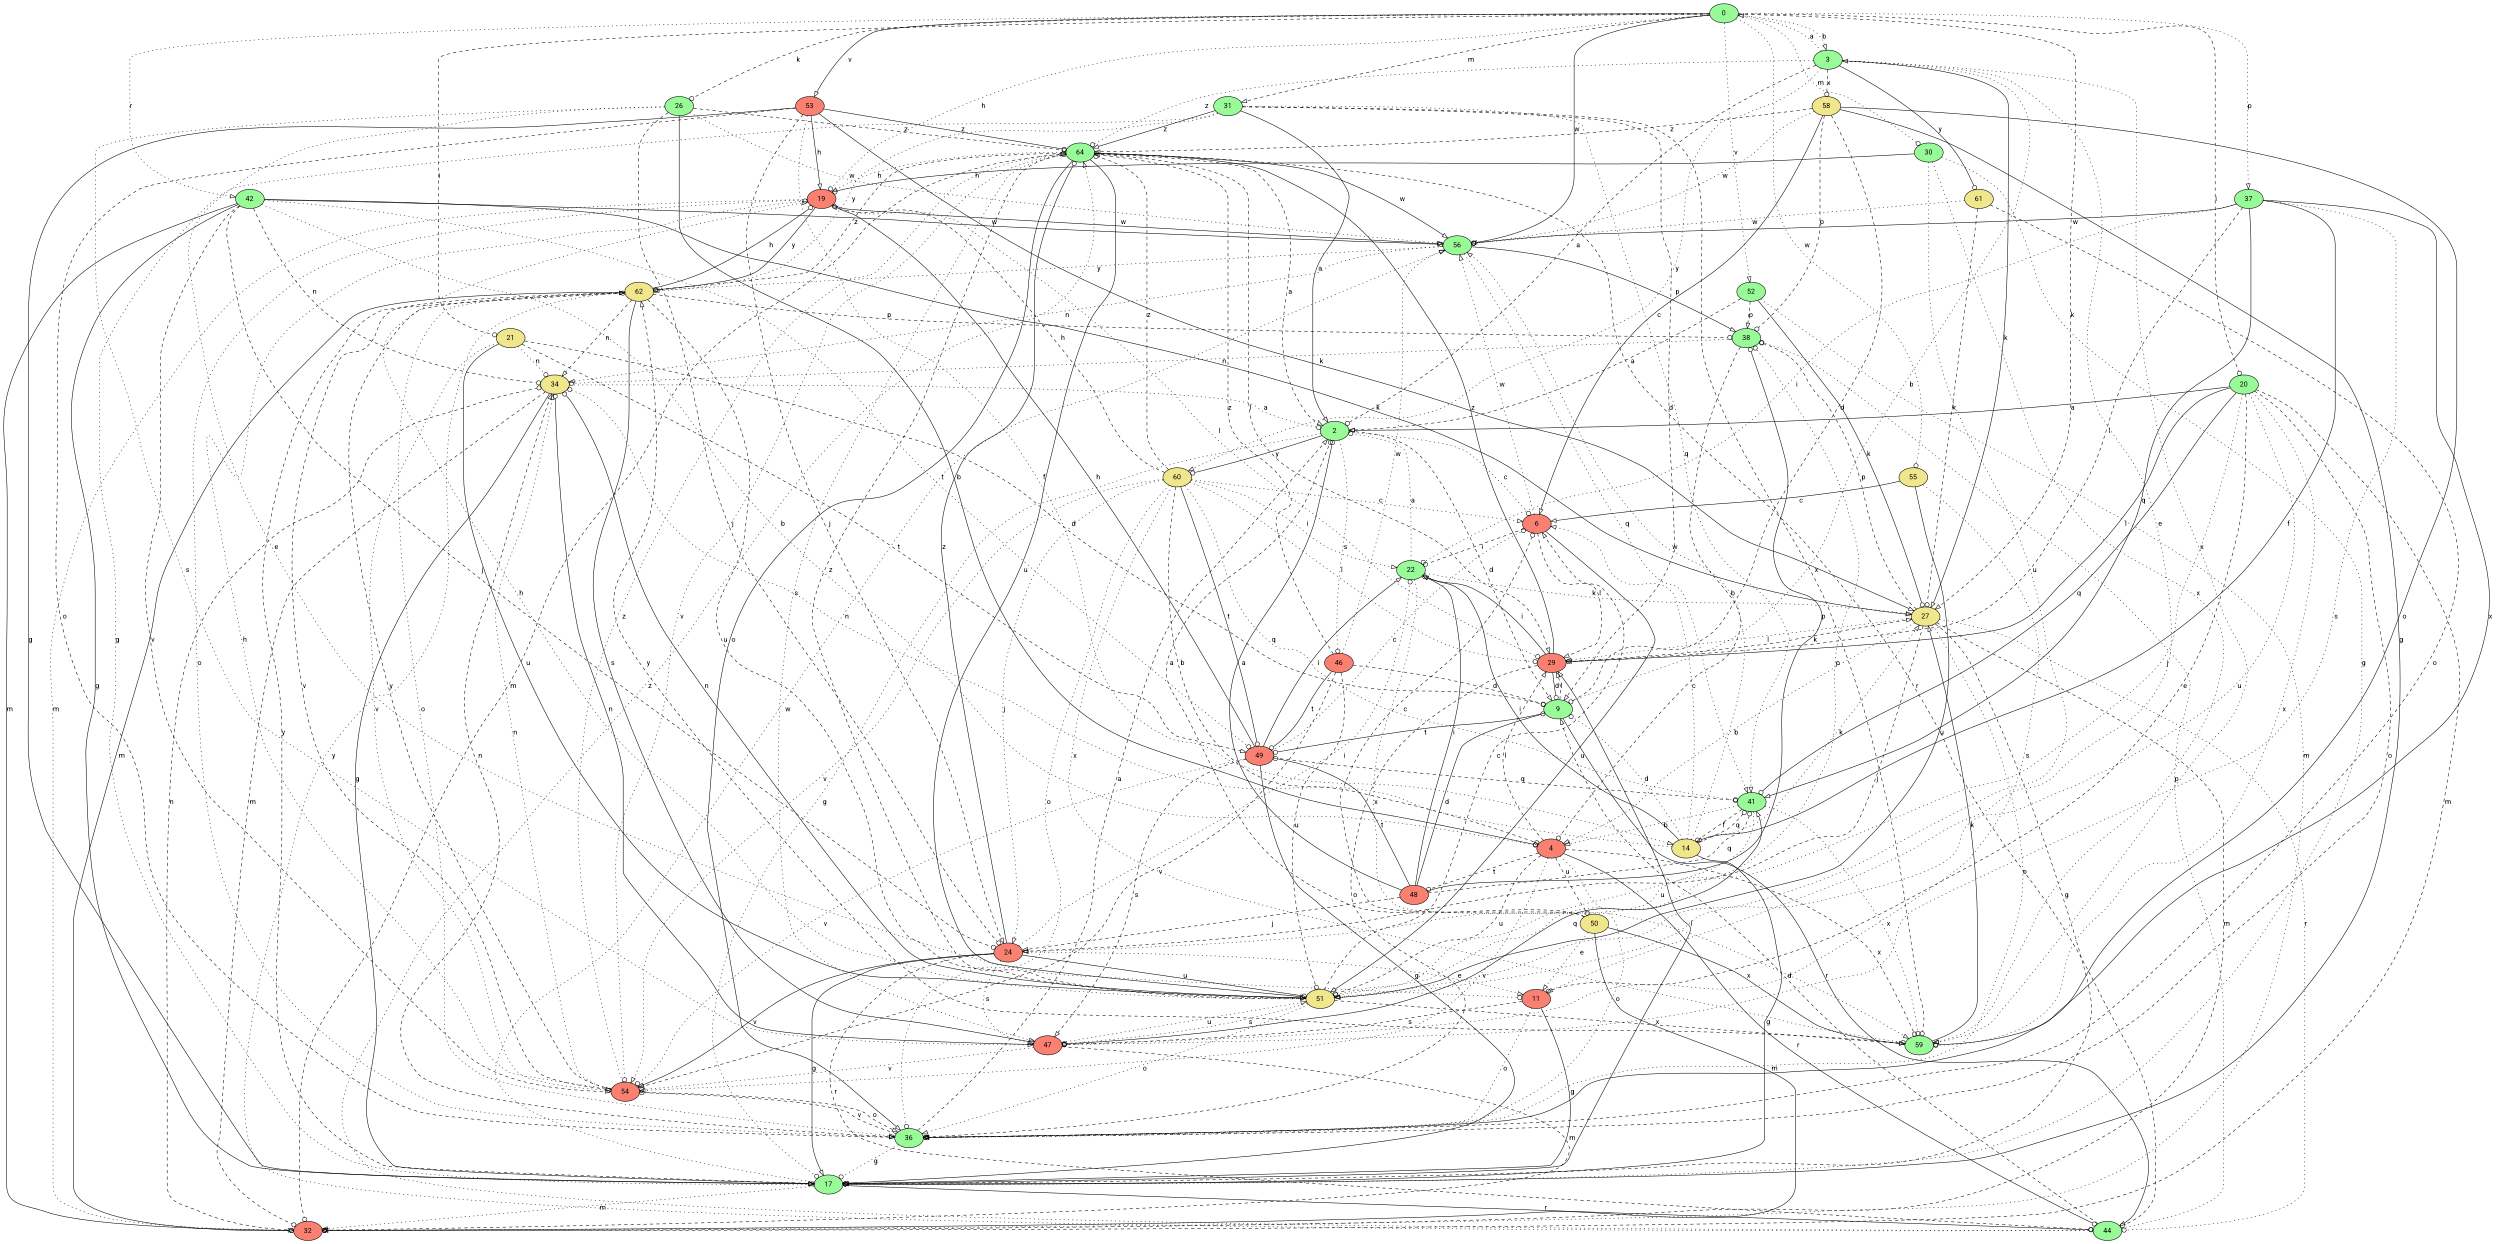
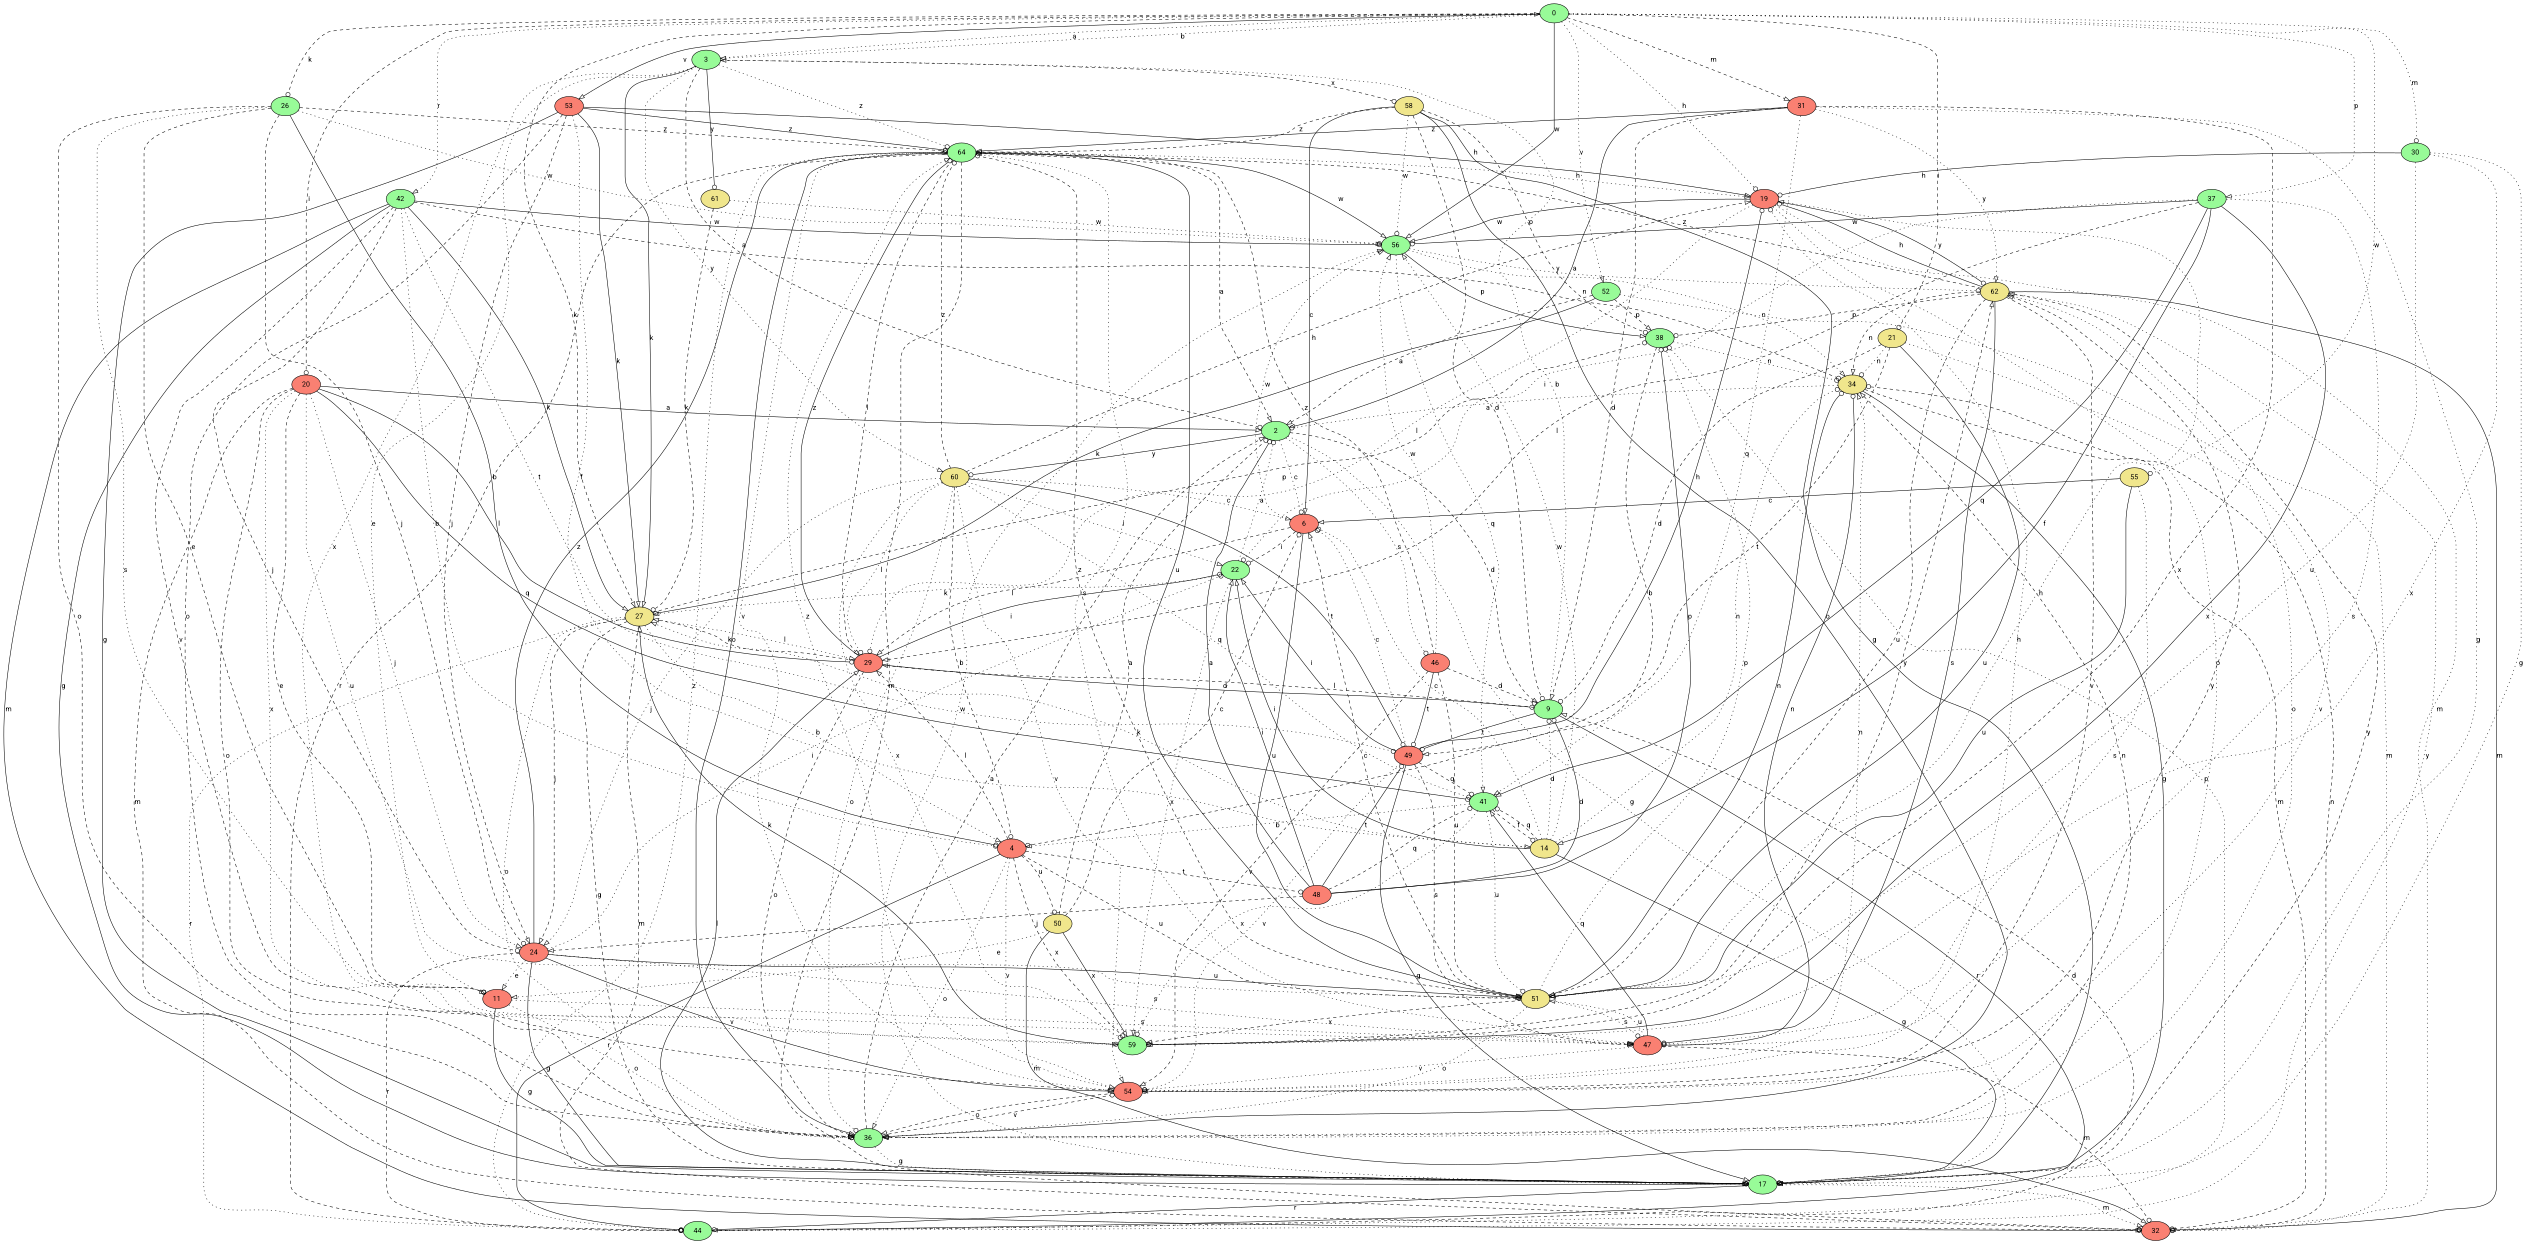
(1228, 106) -> (1802, 106)
(2244, 385) -> (306, 385)
(1684, 634) -> (1438, 692)
(451, 750) -> (196, 565)
(2106, 1013) -> (84, 809)
(1307, 1031) -> (1070, 1022)
